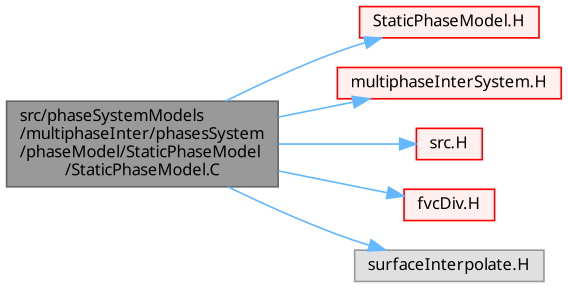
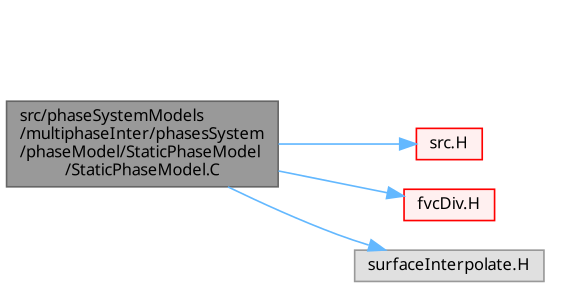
(449, 22) -> none
(449, 83) -> none
